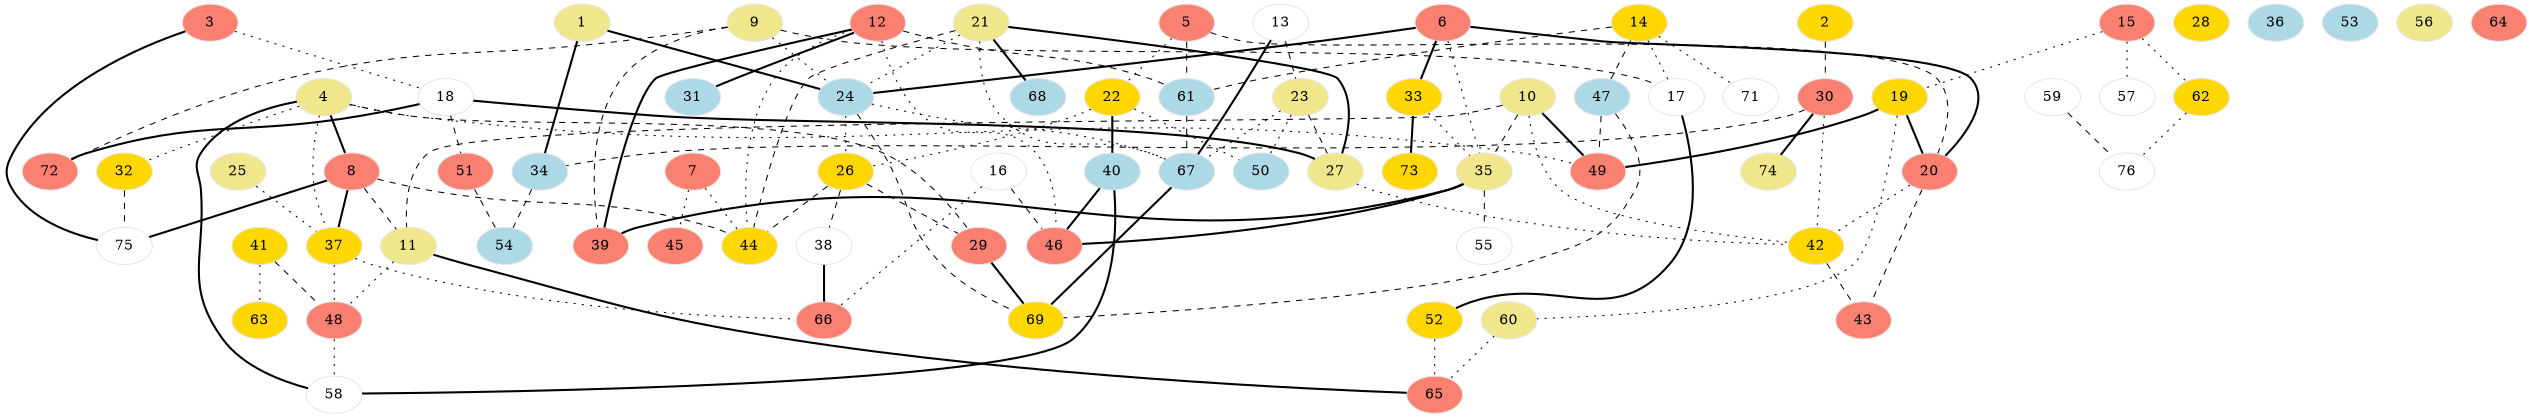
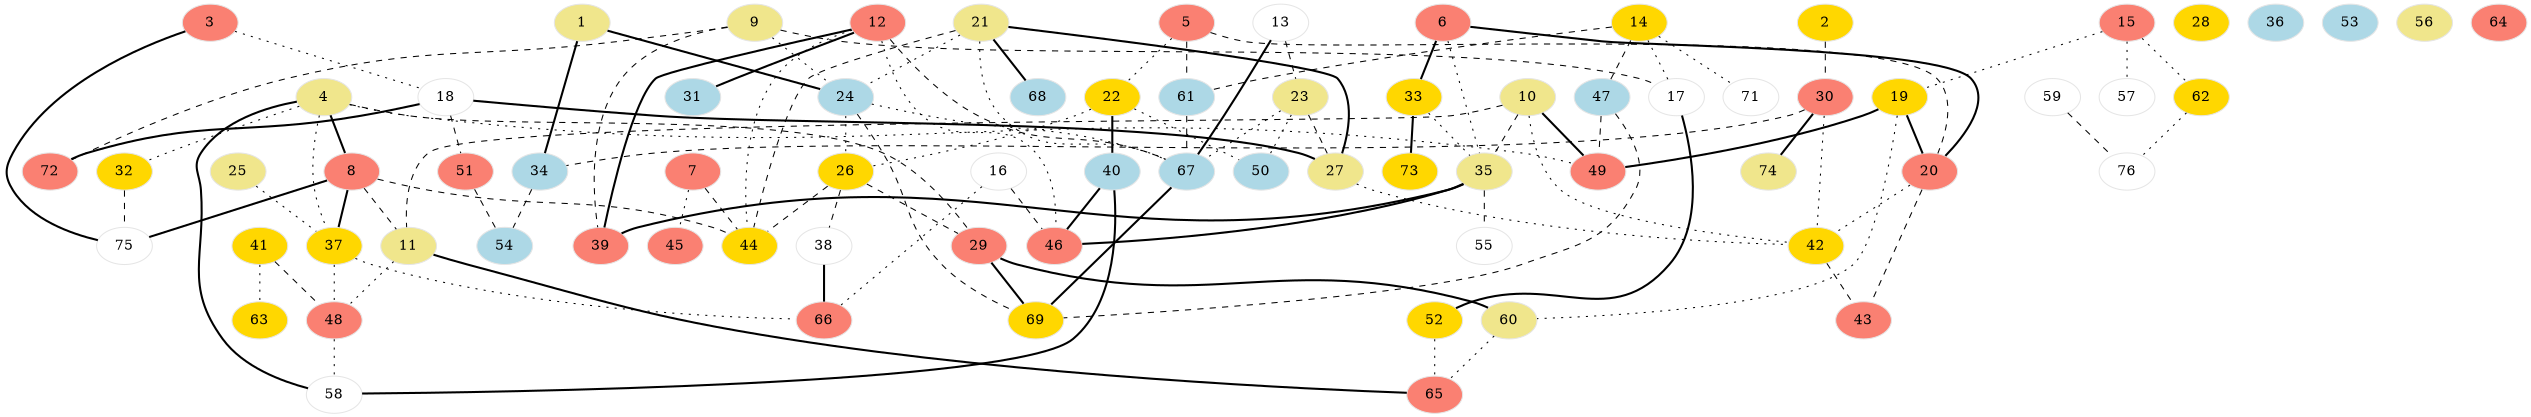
(1048, 57) -> (978, 116)
(1158, 60) -> none
(718, 205) -> (718, 205)
none -> (1244, 283)
